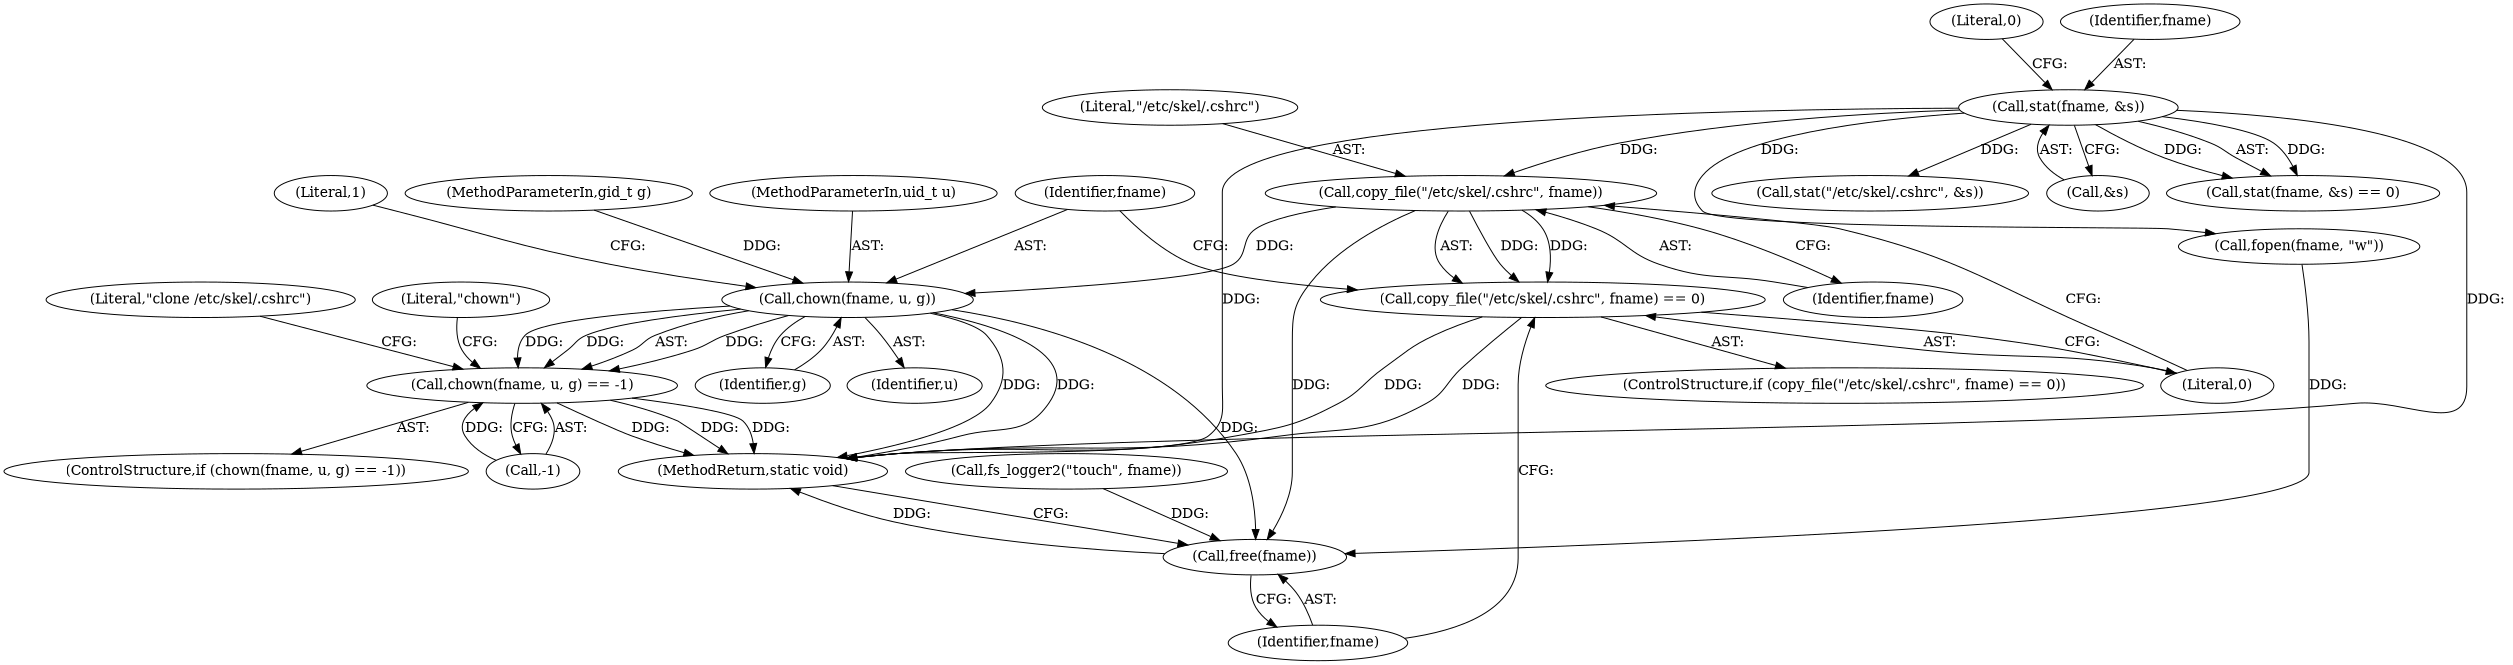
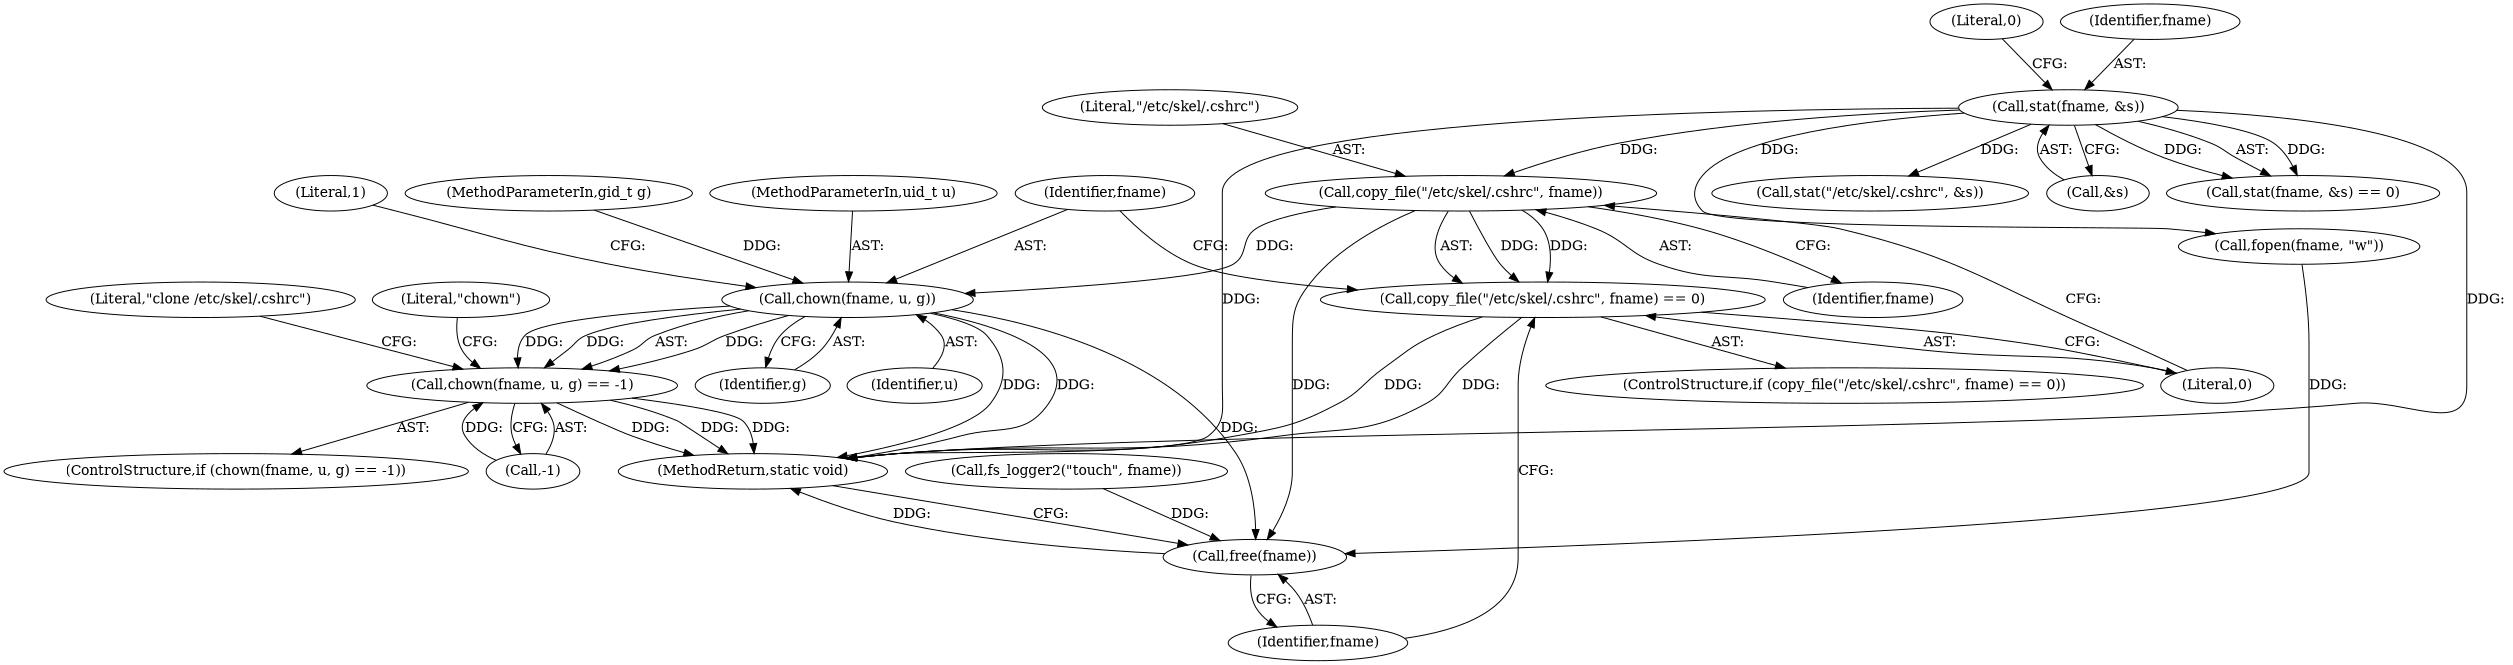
(883, 337) -> (944, 342)
